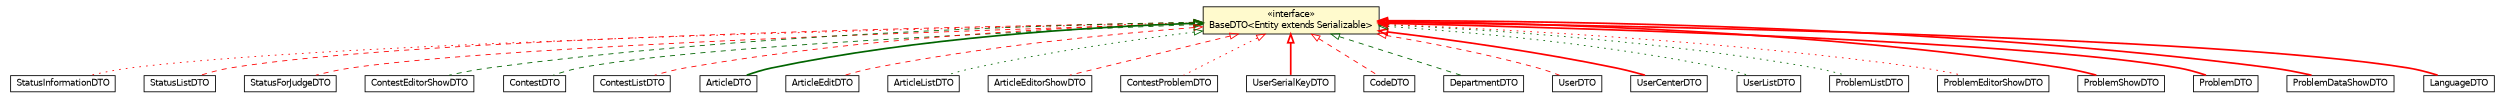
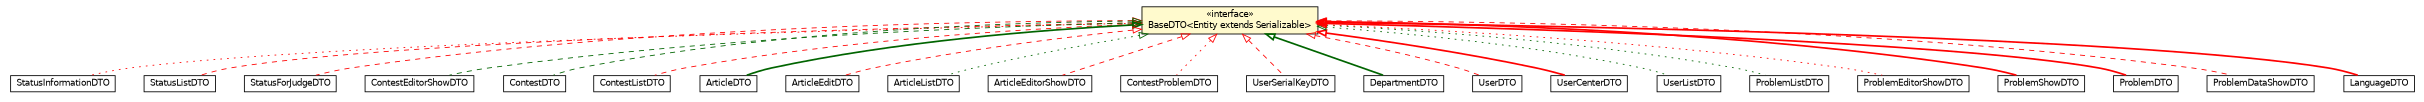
(2059, 46) -> (1984, 46)
(1400, 56) -> (1329, 56)
(1291, 59) -> (1266, 58)
(1389, 83) -> none
